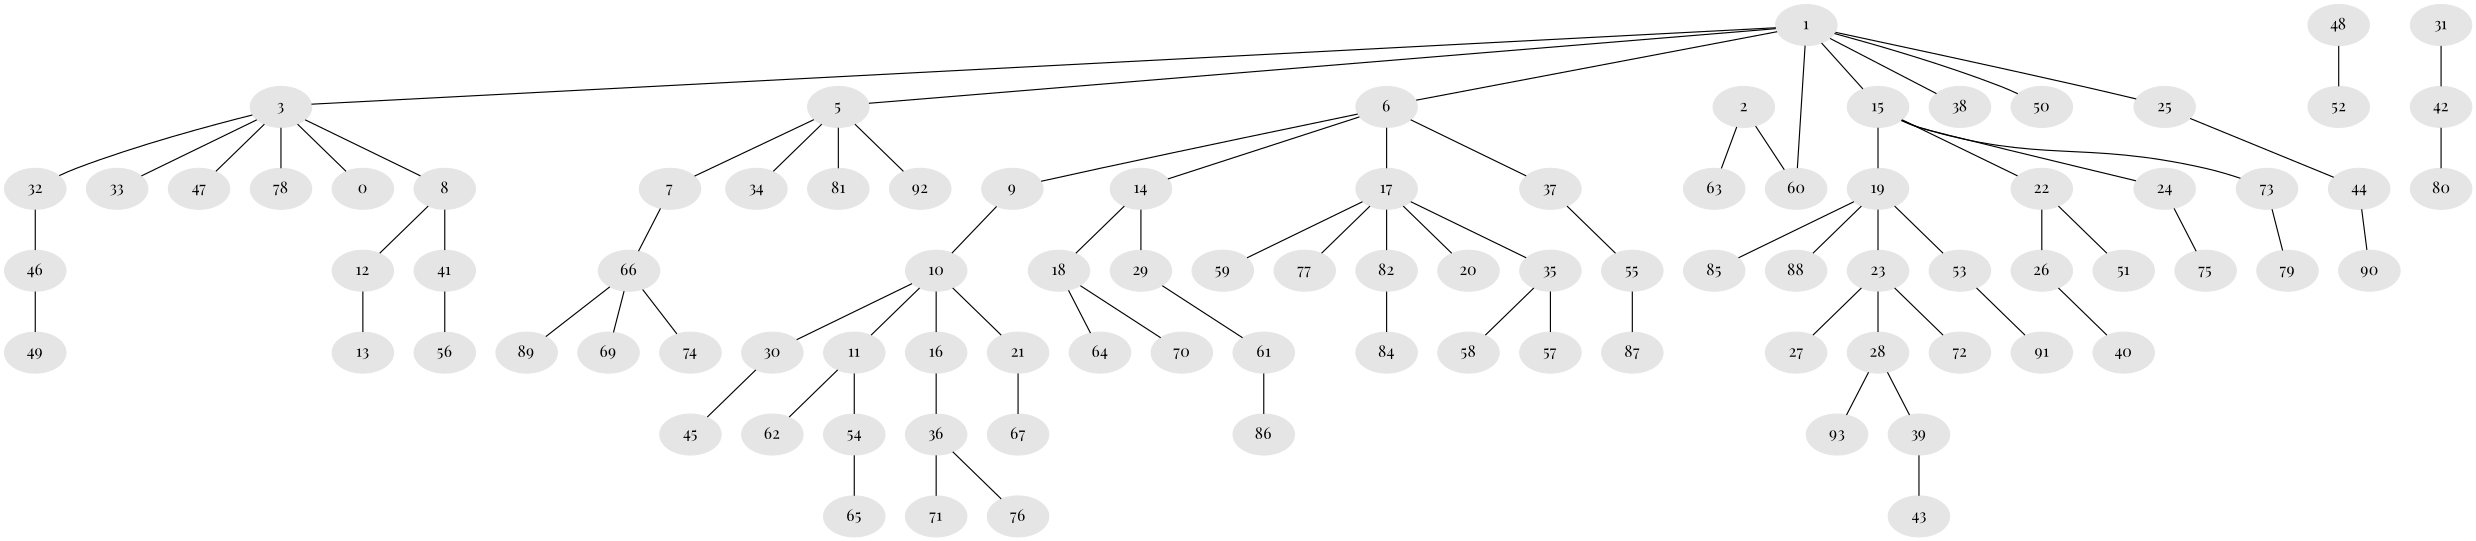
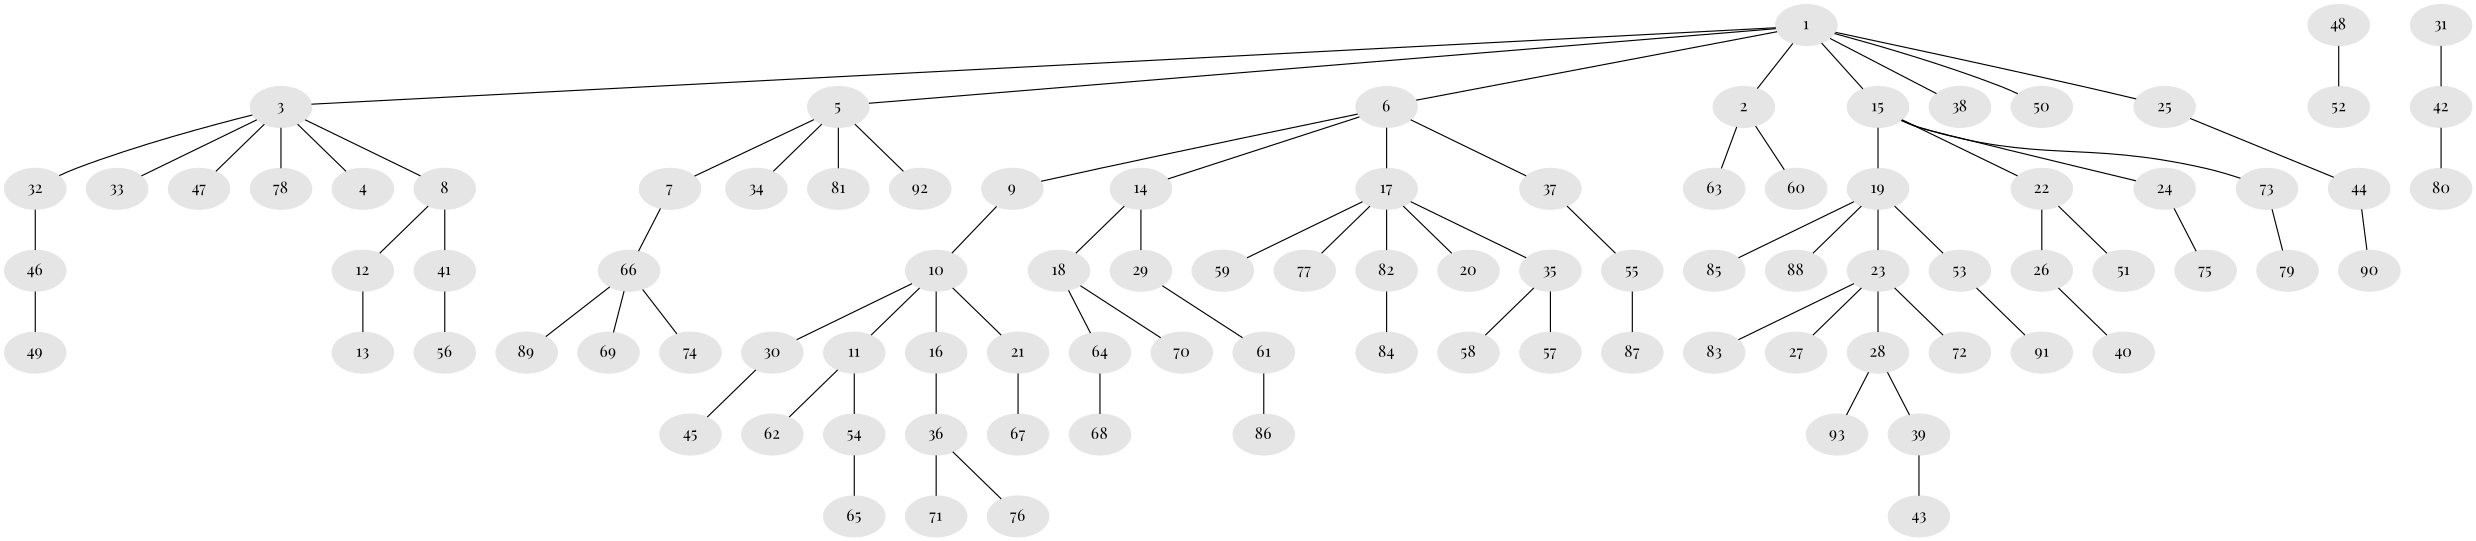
(1801, 107) -> (1775, 66)
(363, 189) -> (363, 189)
none -> (1714, 353)
none -> (1100, 435)
